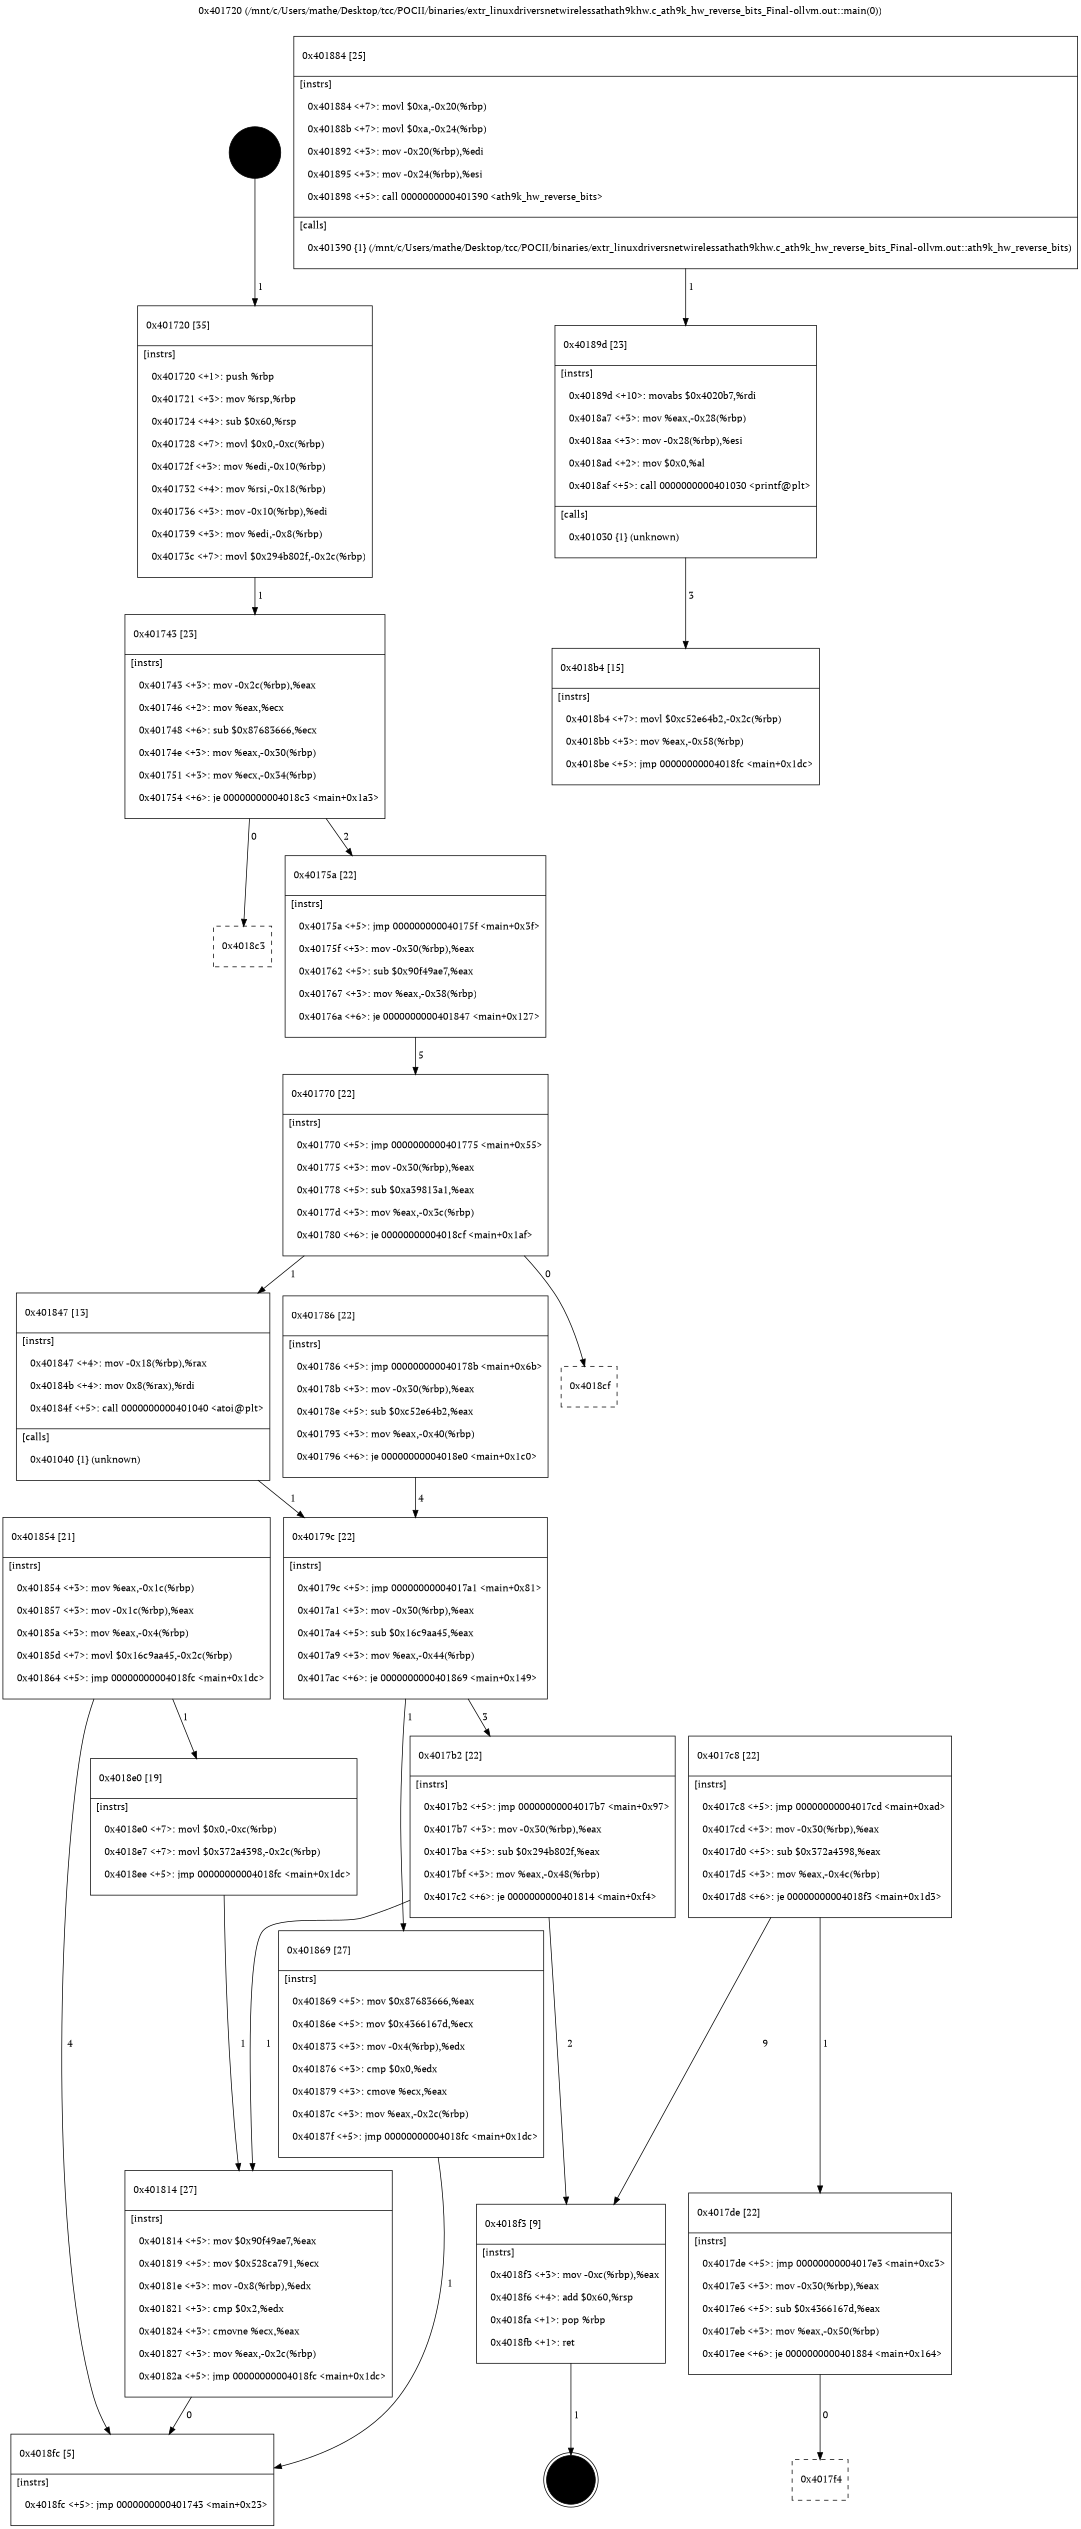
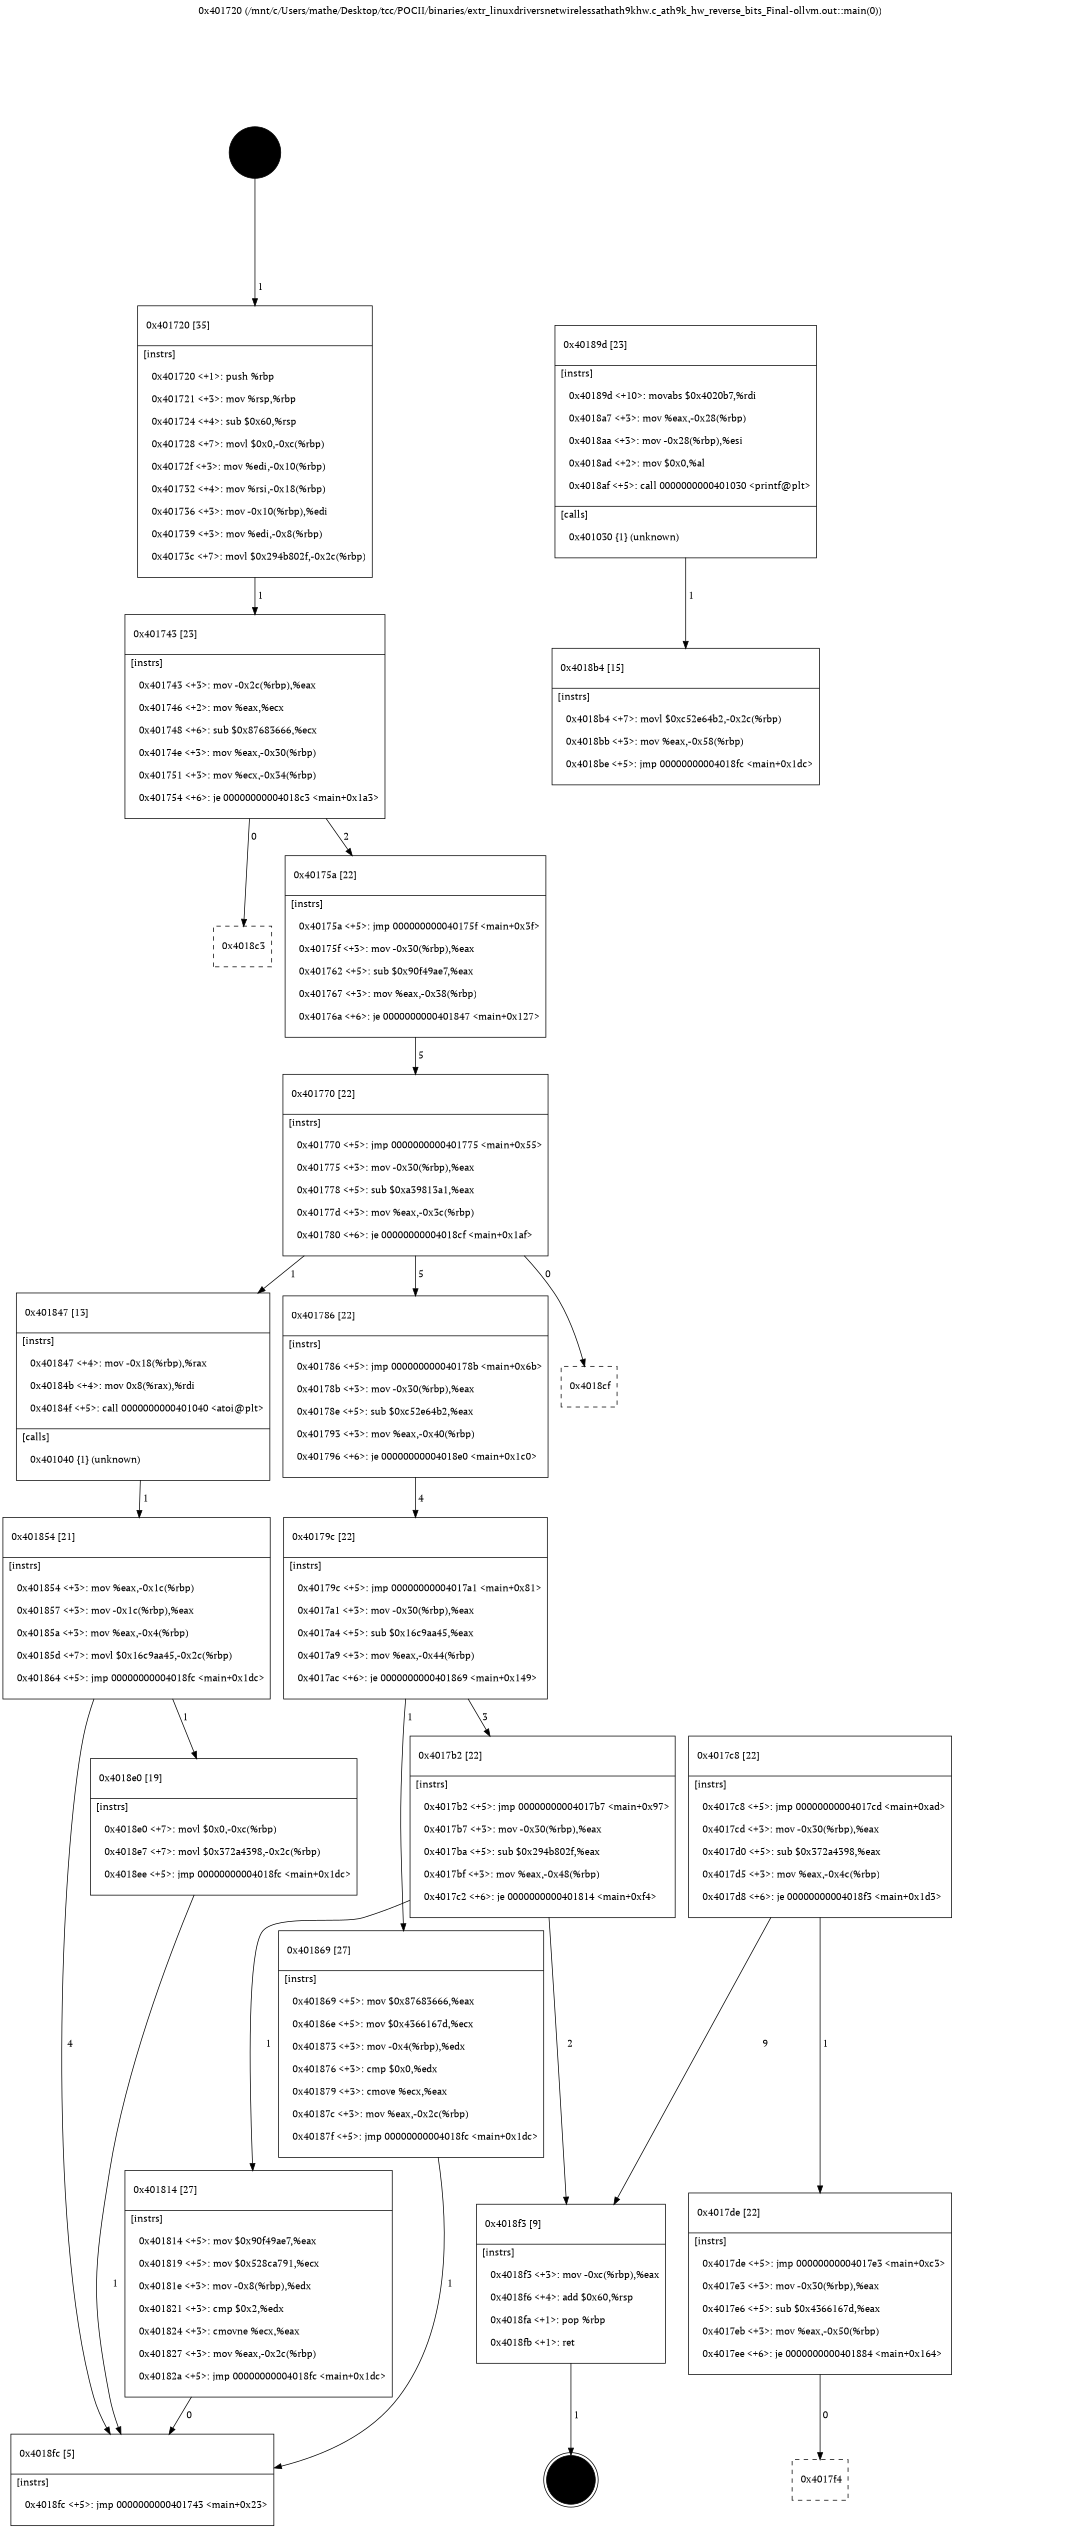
(686, 153) -> none
(690, 596) -> (690, 596)
none -> (415, 1272)
(278, 1497) -> (140, 1495)
(228, 2029) -> (112, 2156)
